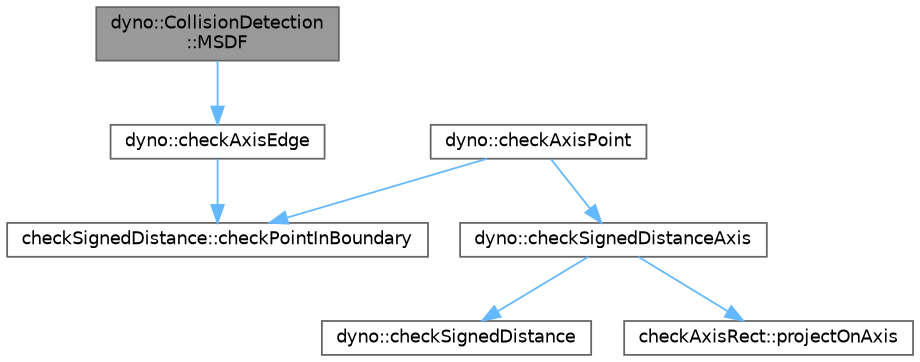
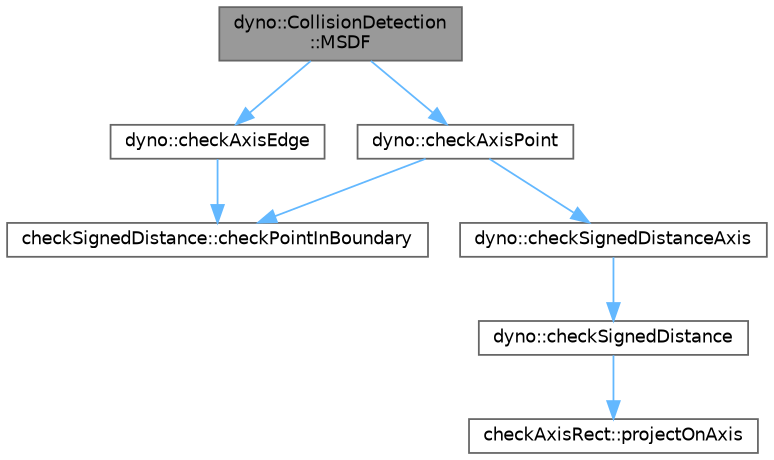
none -> (402, 87)
(683, 284) -> (613, 378)
